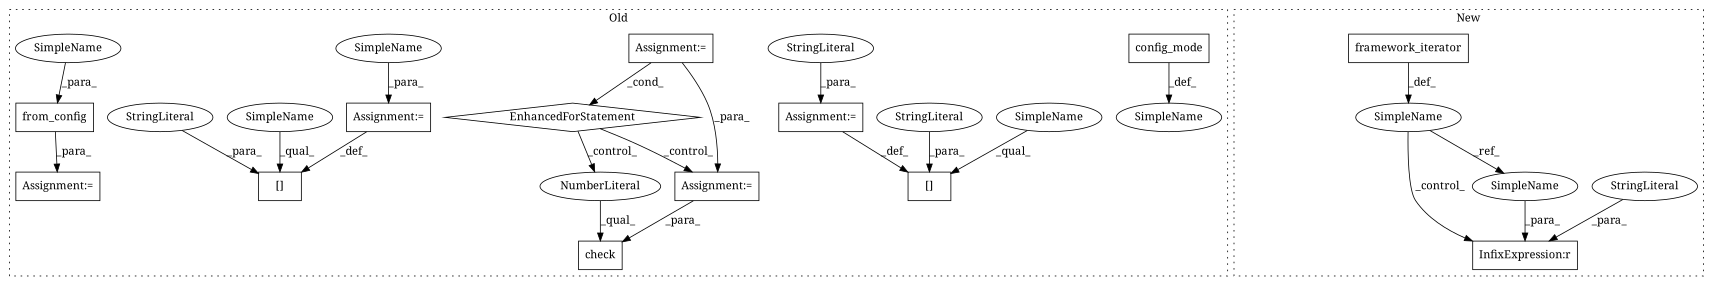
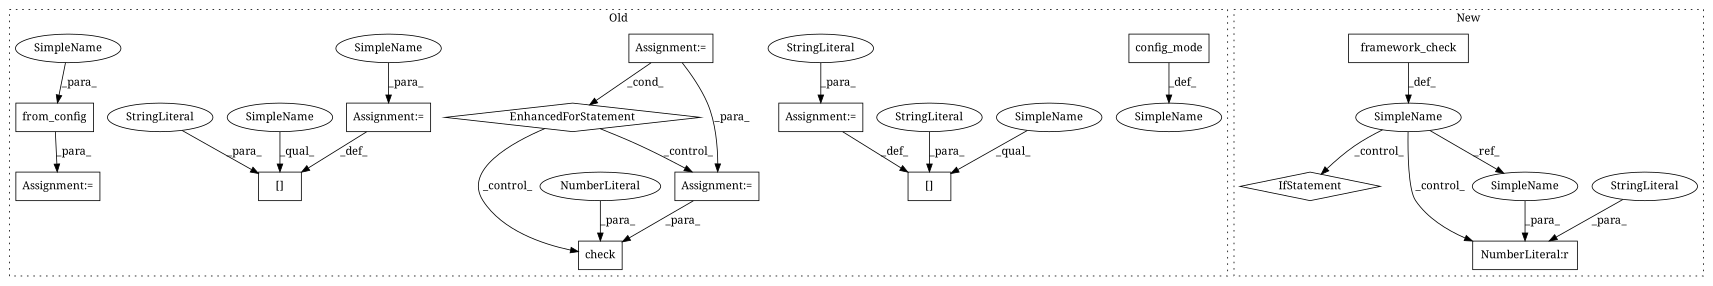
(1408, 48) -> (1408, 48)
(585, 148) -> (482, 199)
none -> (1310, 186)
(618, 221) -> (618, 221)
(1525, 255) -> (1525, 255)
